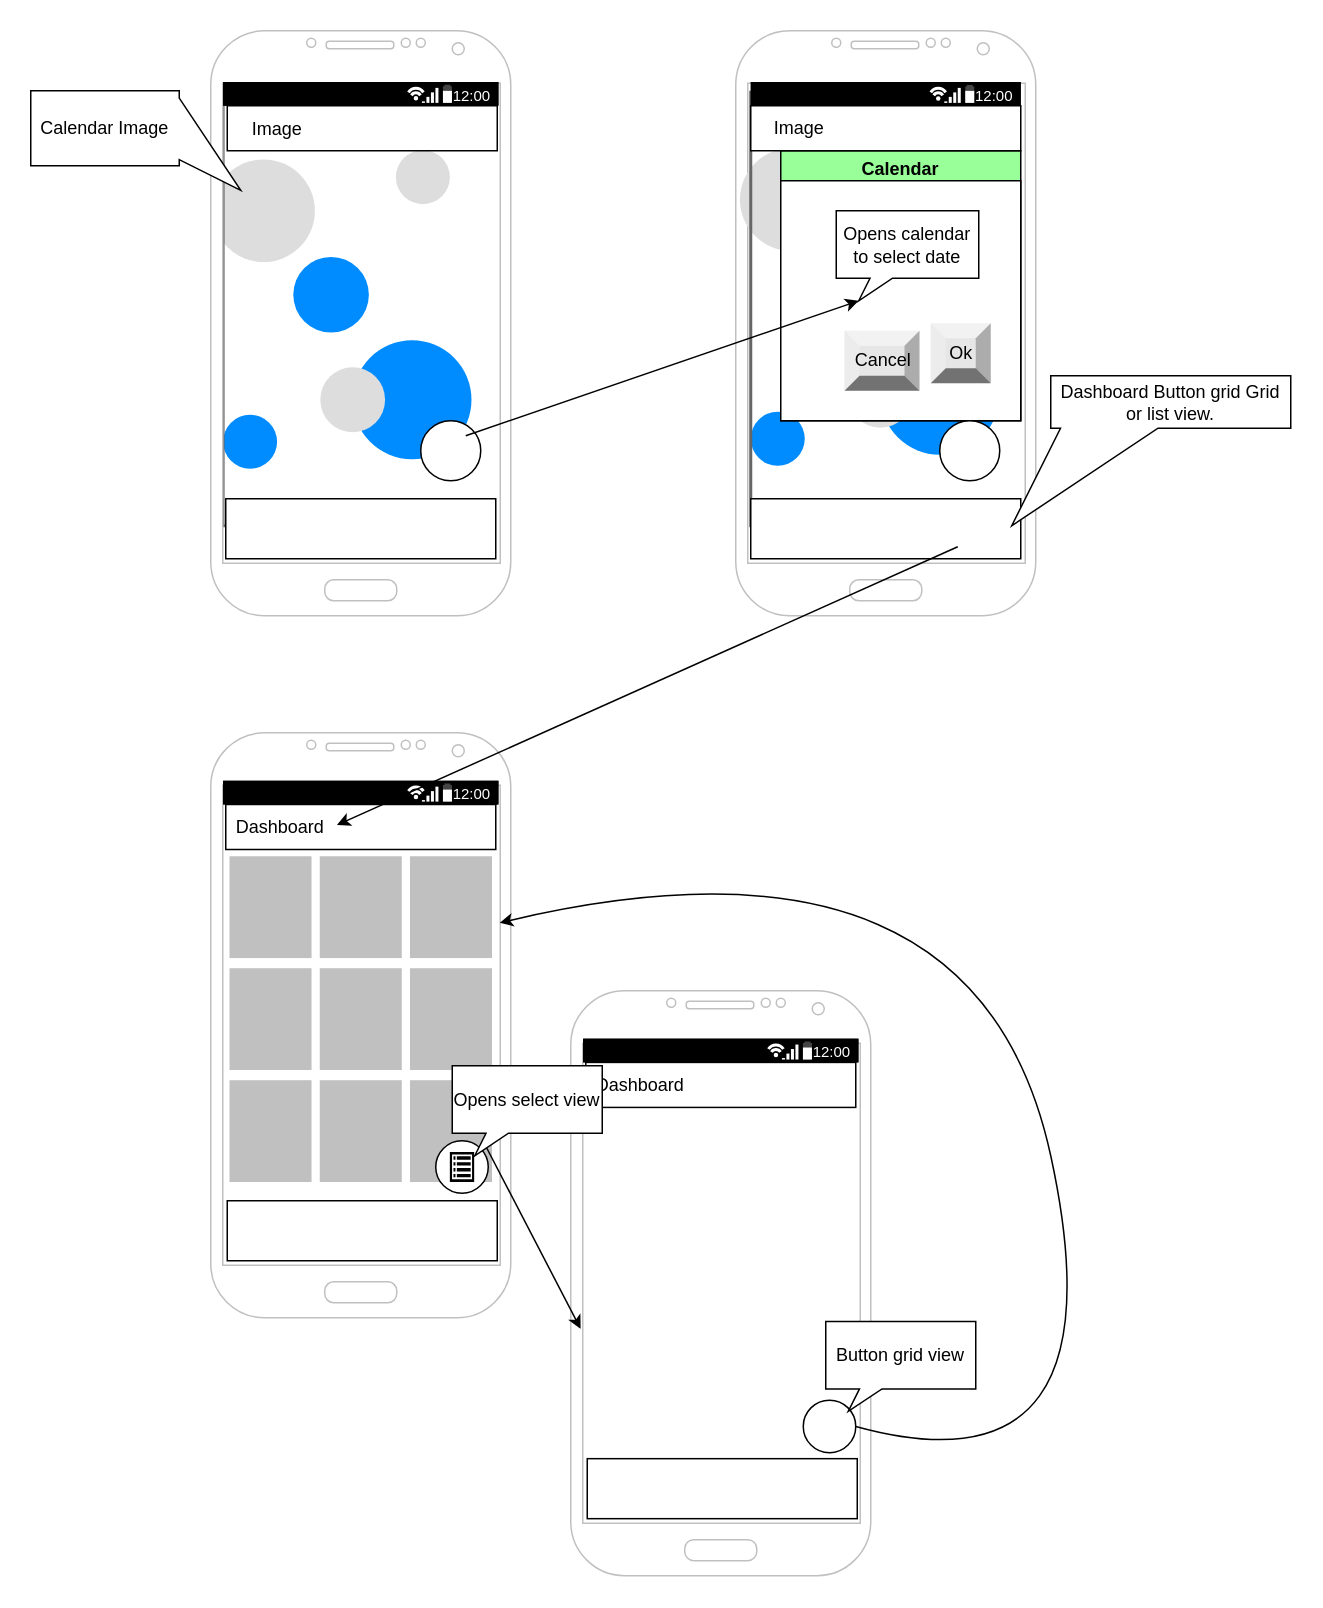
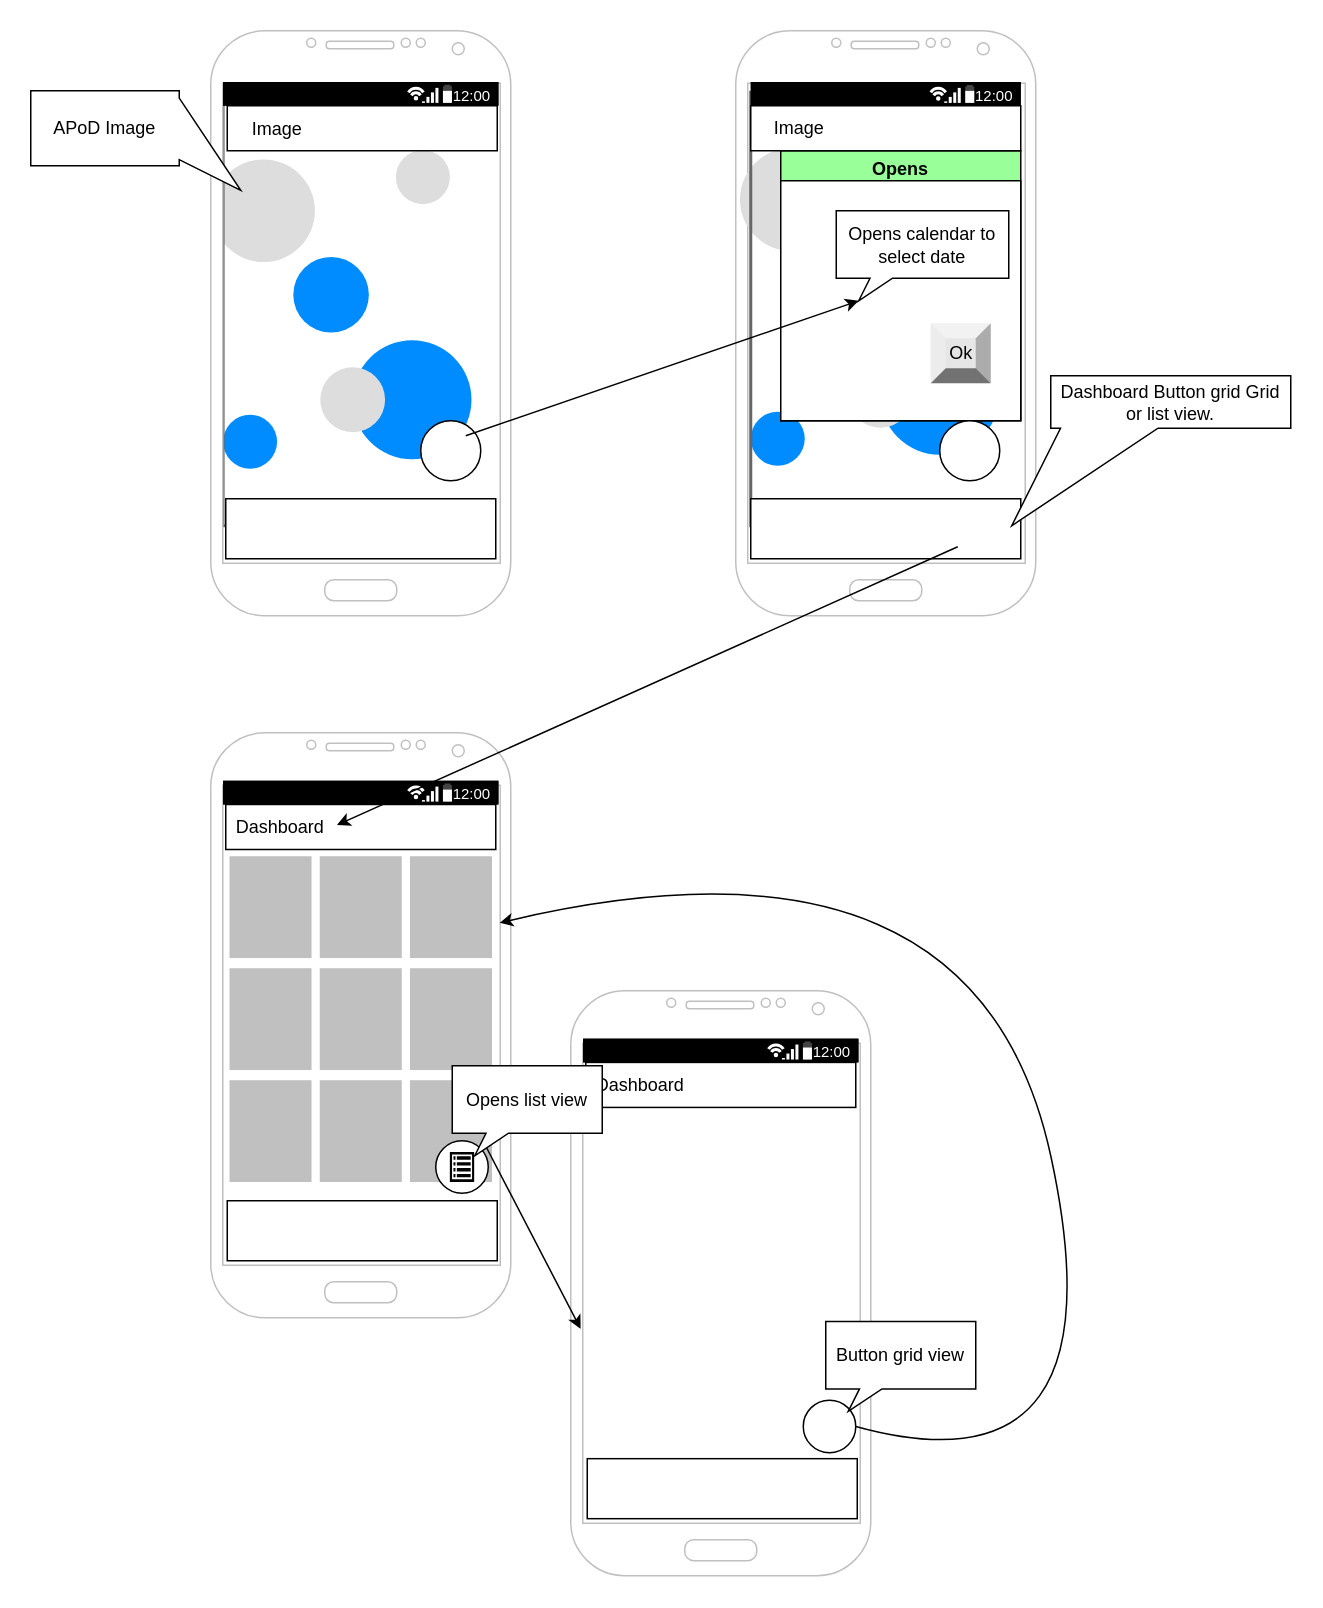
(105, 128) -> (105, 128)
(900, 169) -> (900, 169)
(908, 256) -> (923, 256)
(882, 361) -> none
(527, 1100) -> (527, 1100)
